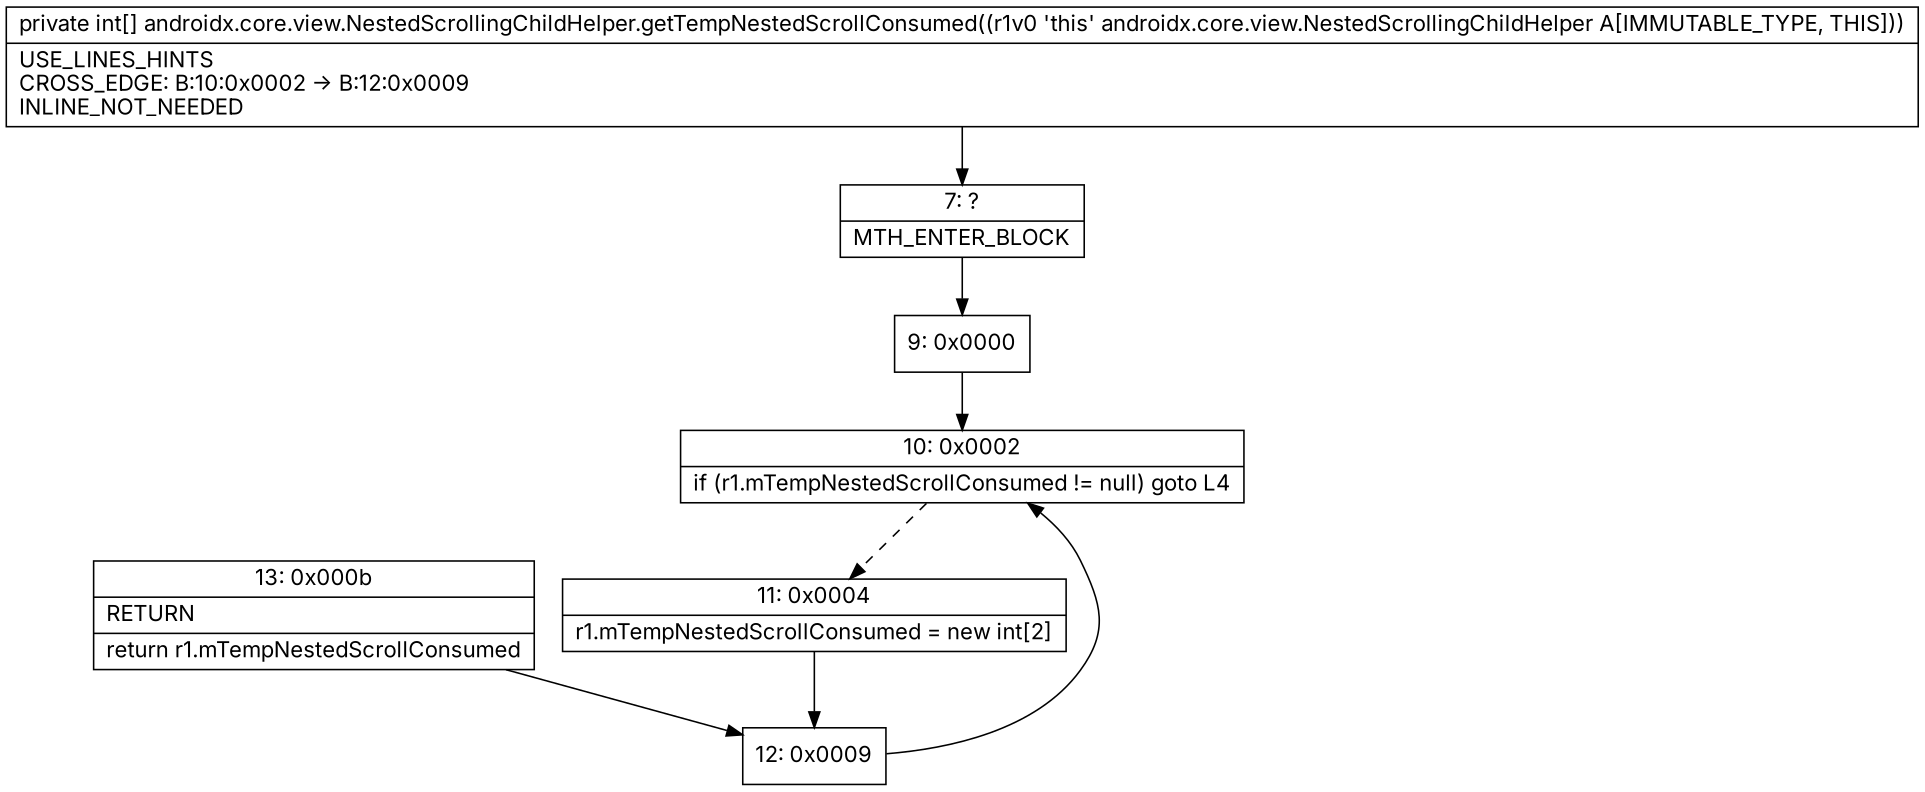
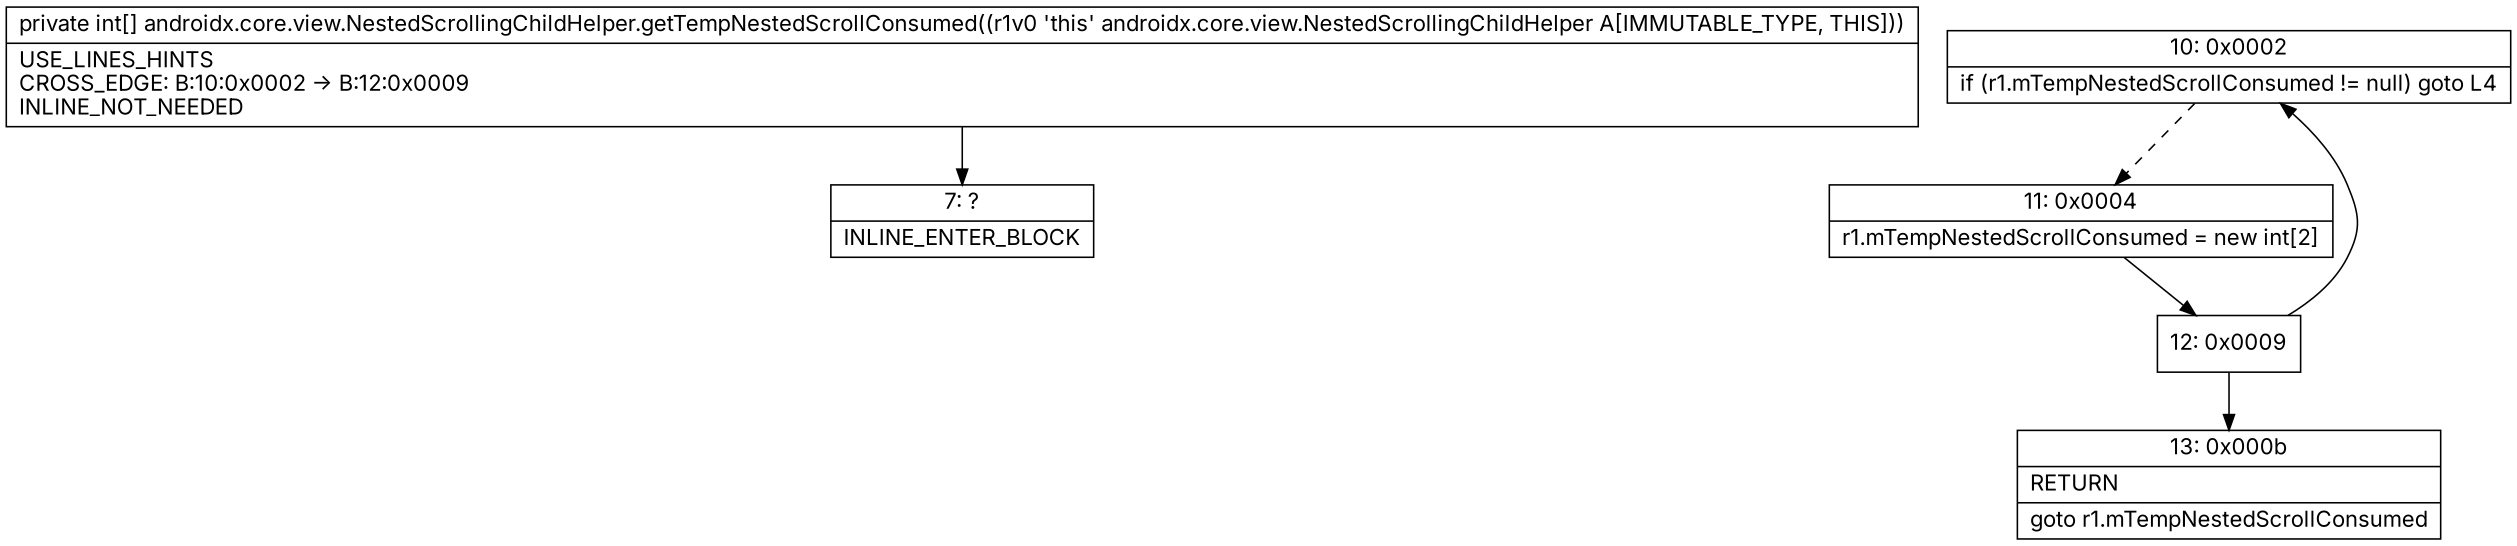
(962, 238) -> (962, 238)
(962, 344) -> none
(314, 651) -> (2229, 520)
(616, 700) -> (2229, 393)
